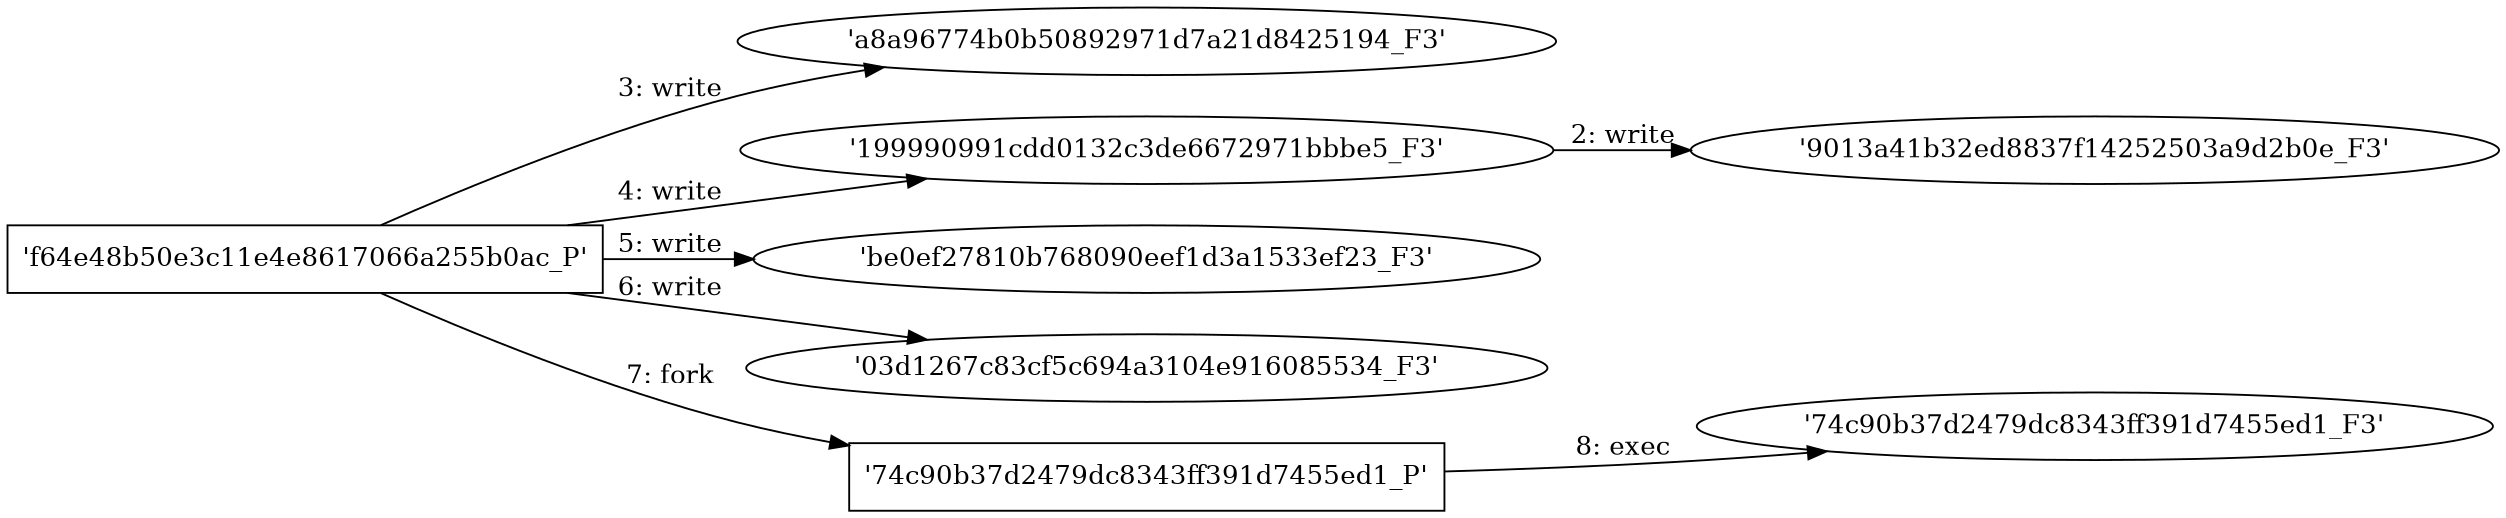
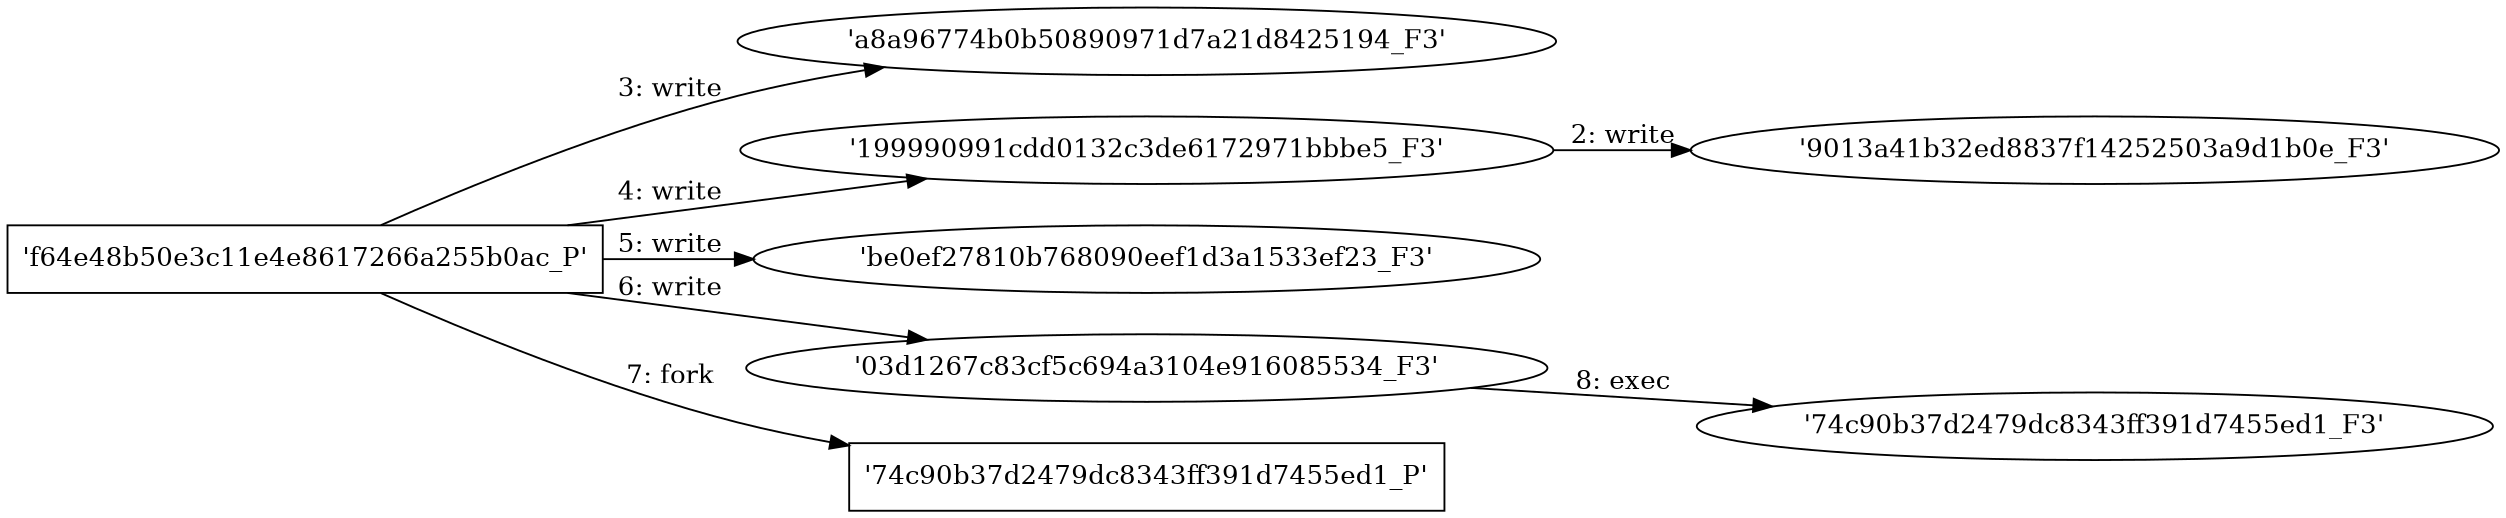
(1147, 41) -> (1147, 41)
(1147, 150) -> (1147, 150)
(2095, 150) -> (2095, 150)
(305, 259) -> (305, 259)
(1627, 465) -> (1612, 397)
